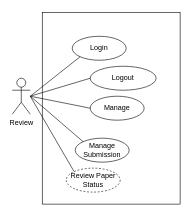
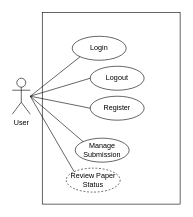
(123, 78) -> (117, 78)
(117, 108) -> (117, 108)
(22, 123) -> (22, 123)
